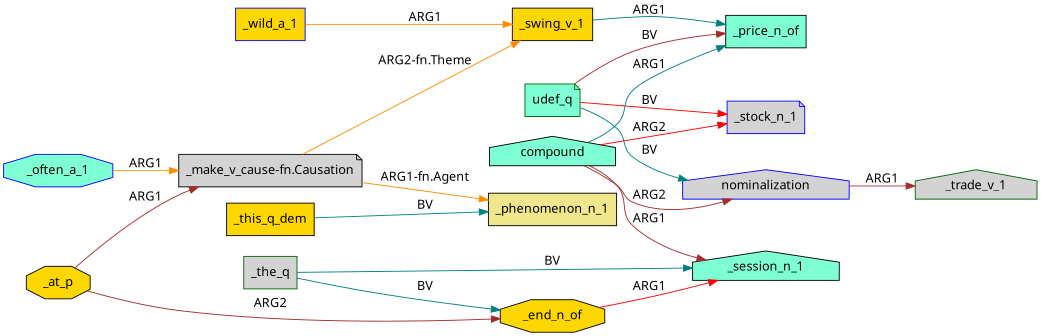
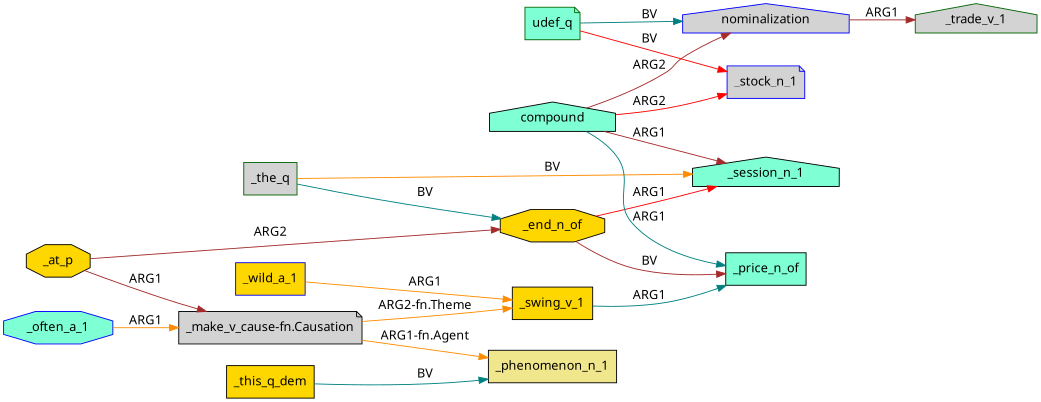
(642, 48) -> (643, 270)
(490, 270) -> (490, 176)
